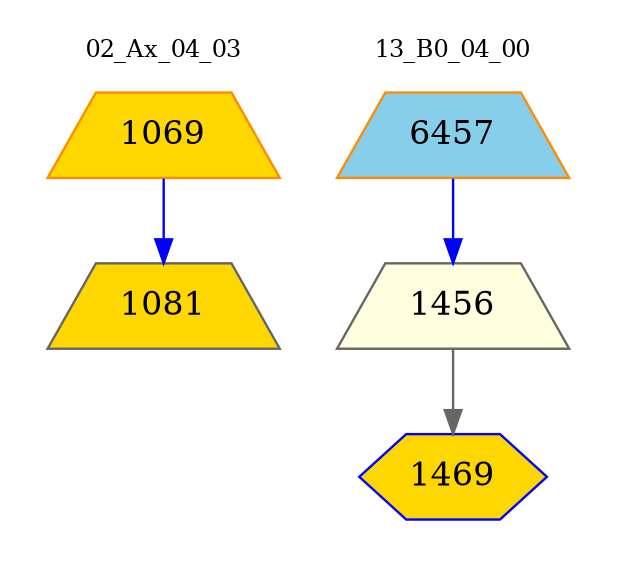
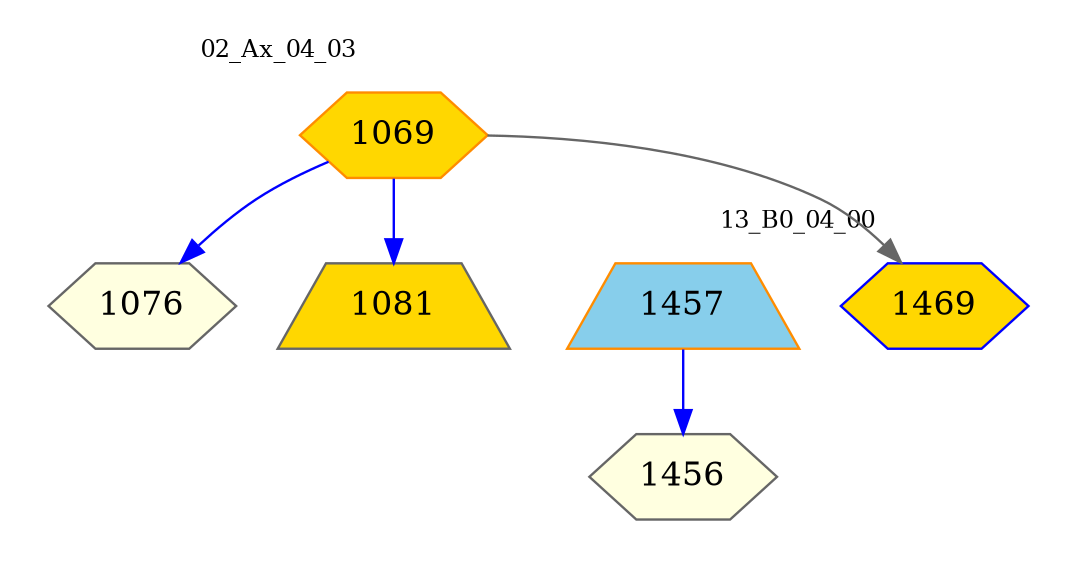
(164, 135) -> (394, 135)
(453, 135) -> (683, 306)
none -> (142, 306)
(453, 306) -> (683, 477)
(453, 380) -> (696, 158)
